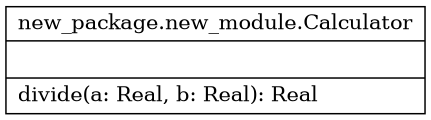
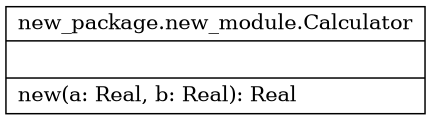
(168, 95) -> (158, 95)
